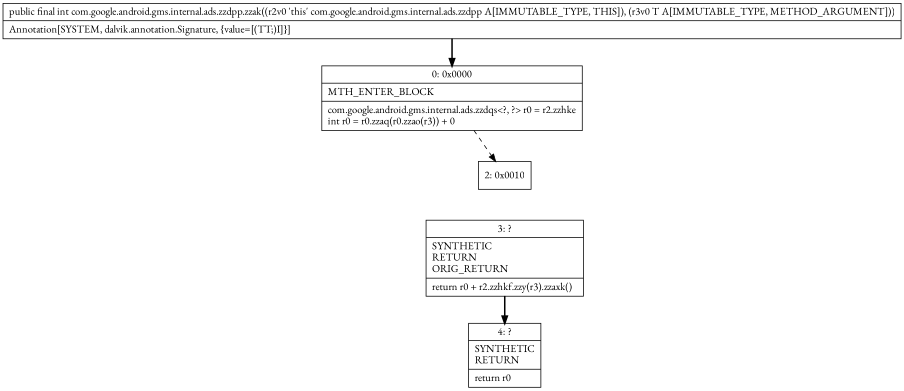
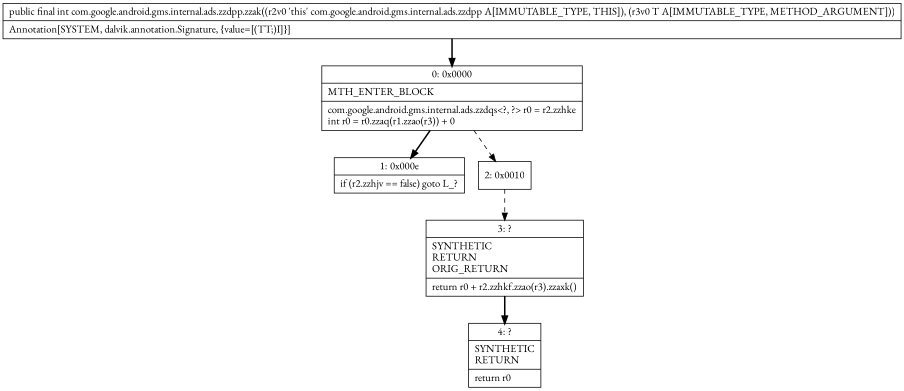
(391, 121) -> (391, 121)
none -> (399, 175)
none -> (505, 201)
(502, 287) -> (505, 287)
